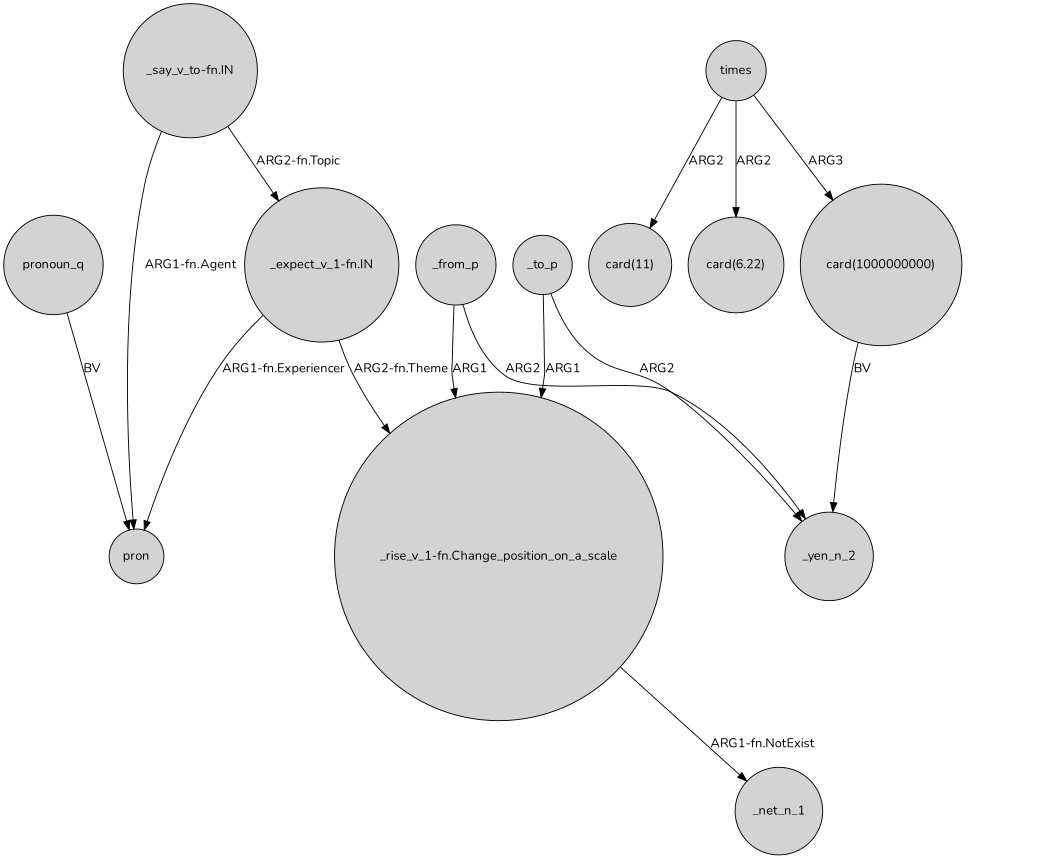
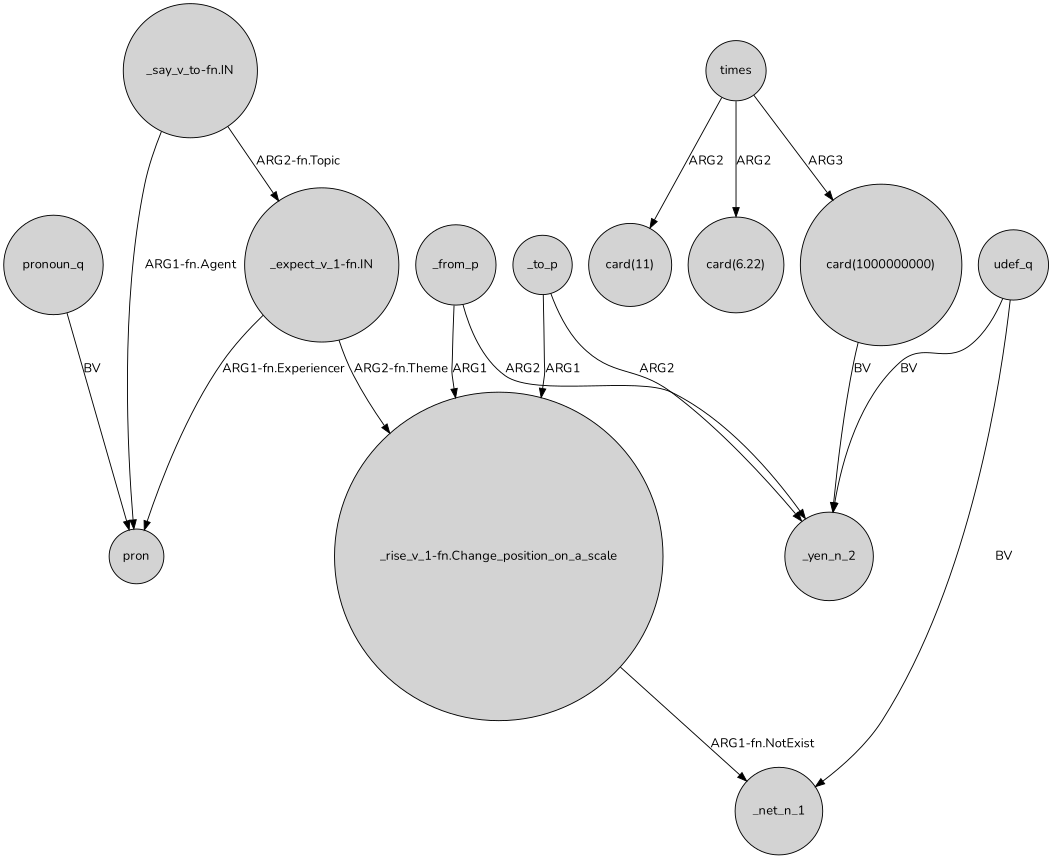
none -> (1013, 265)
